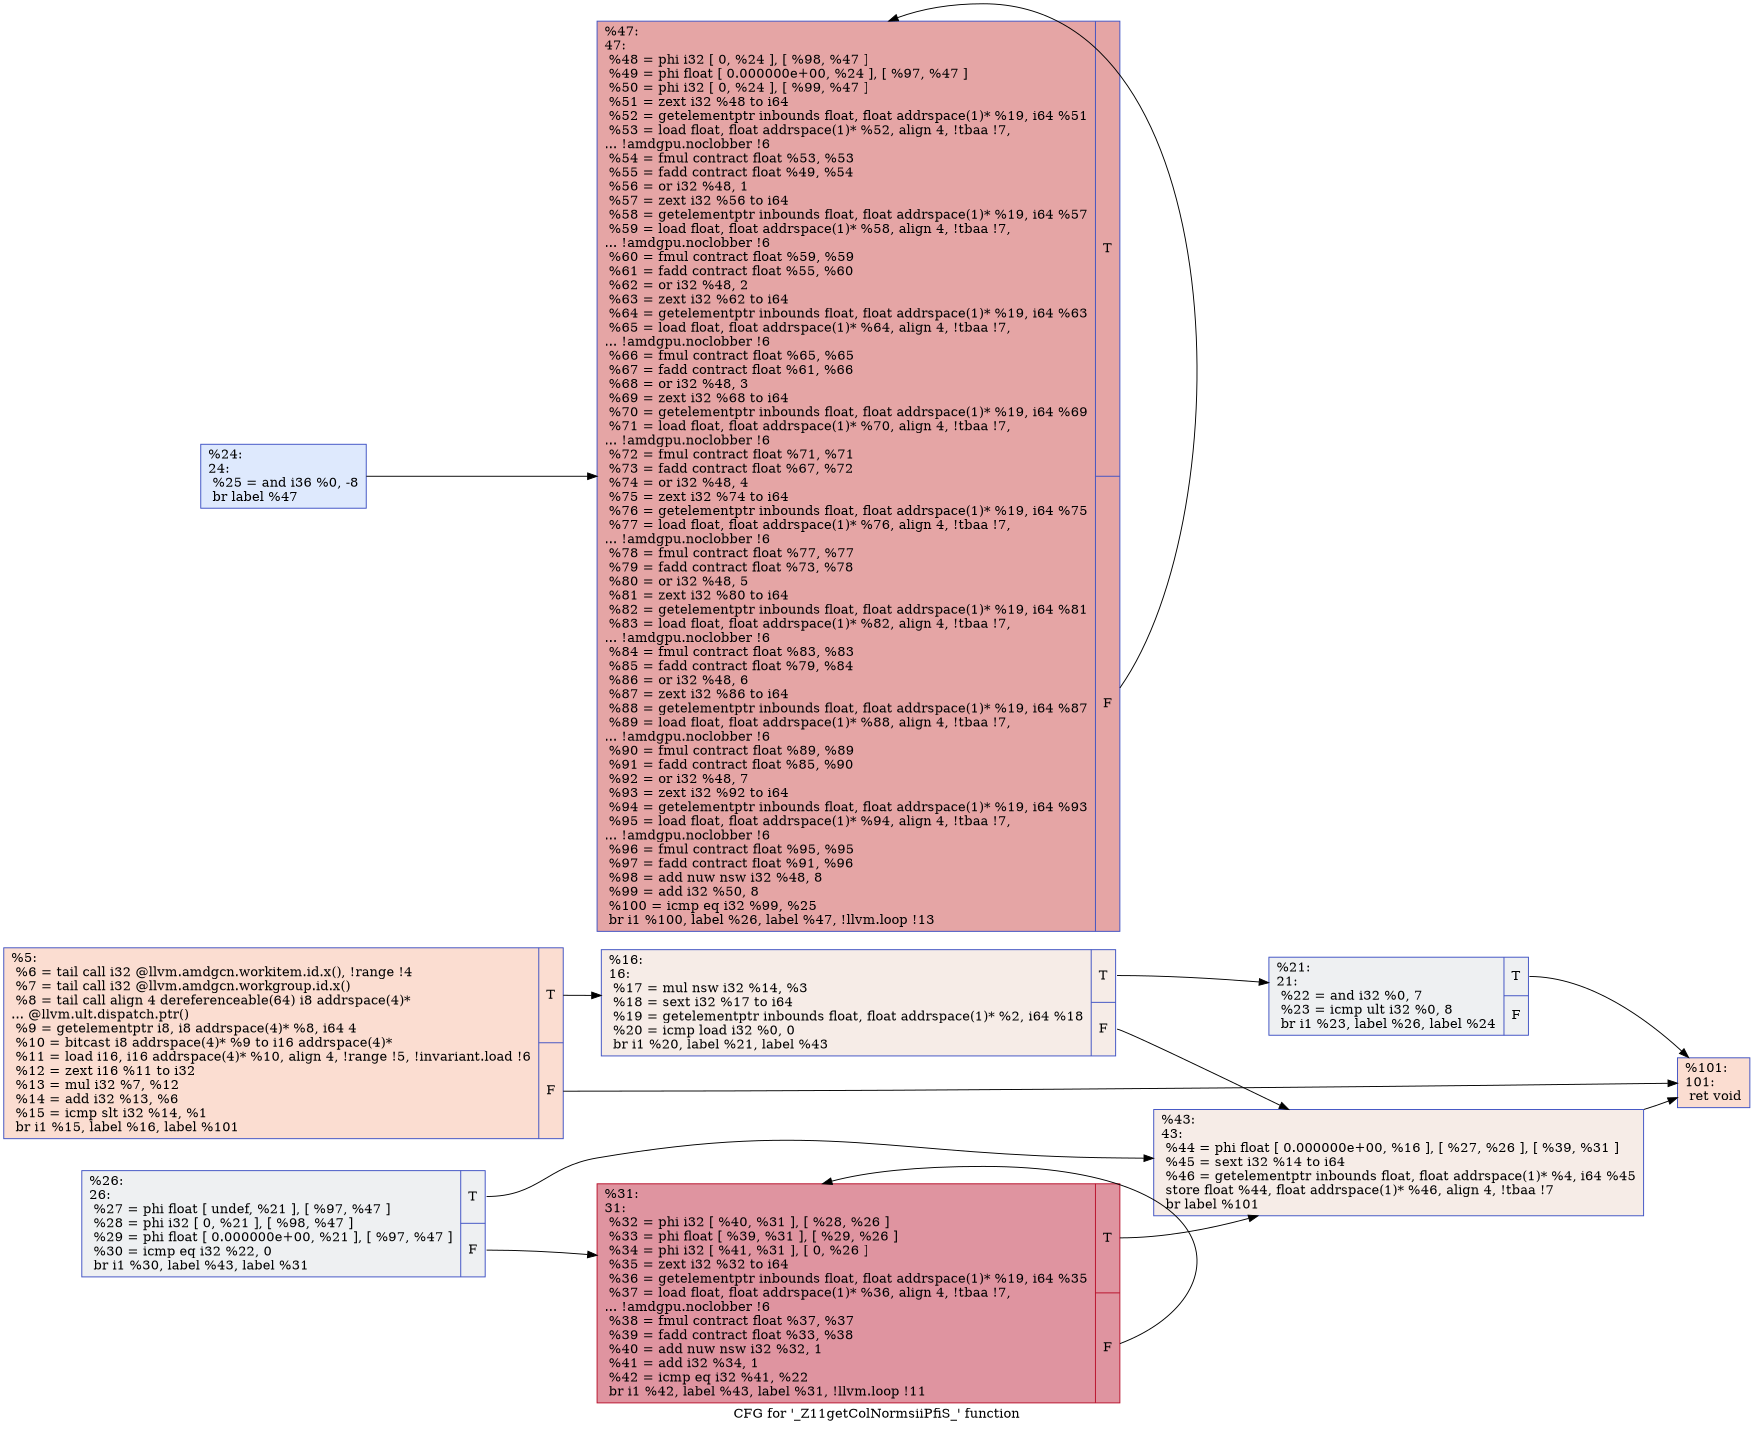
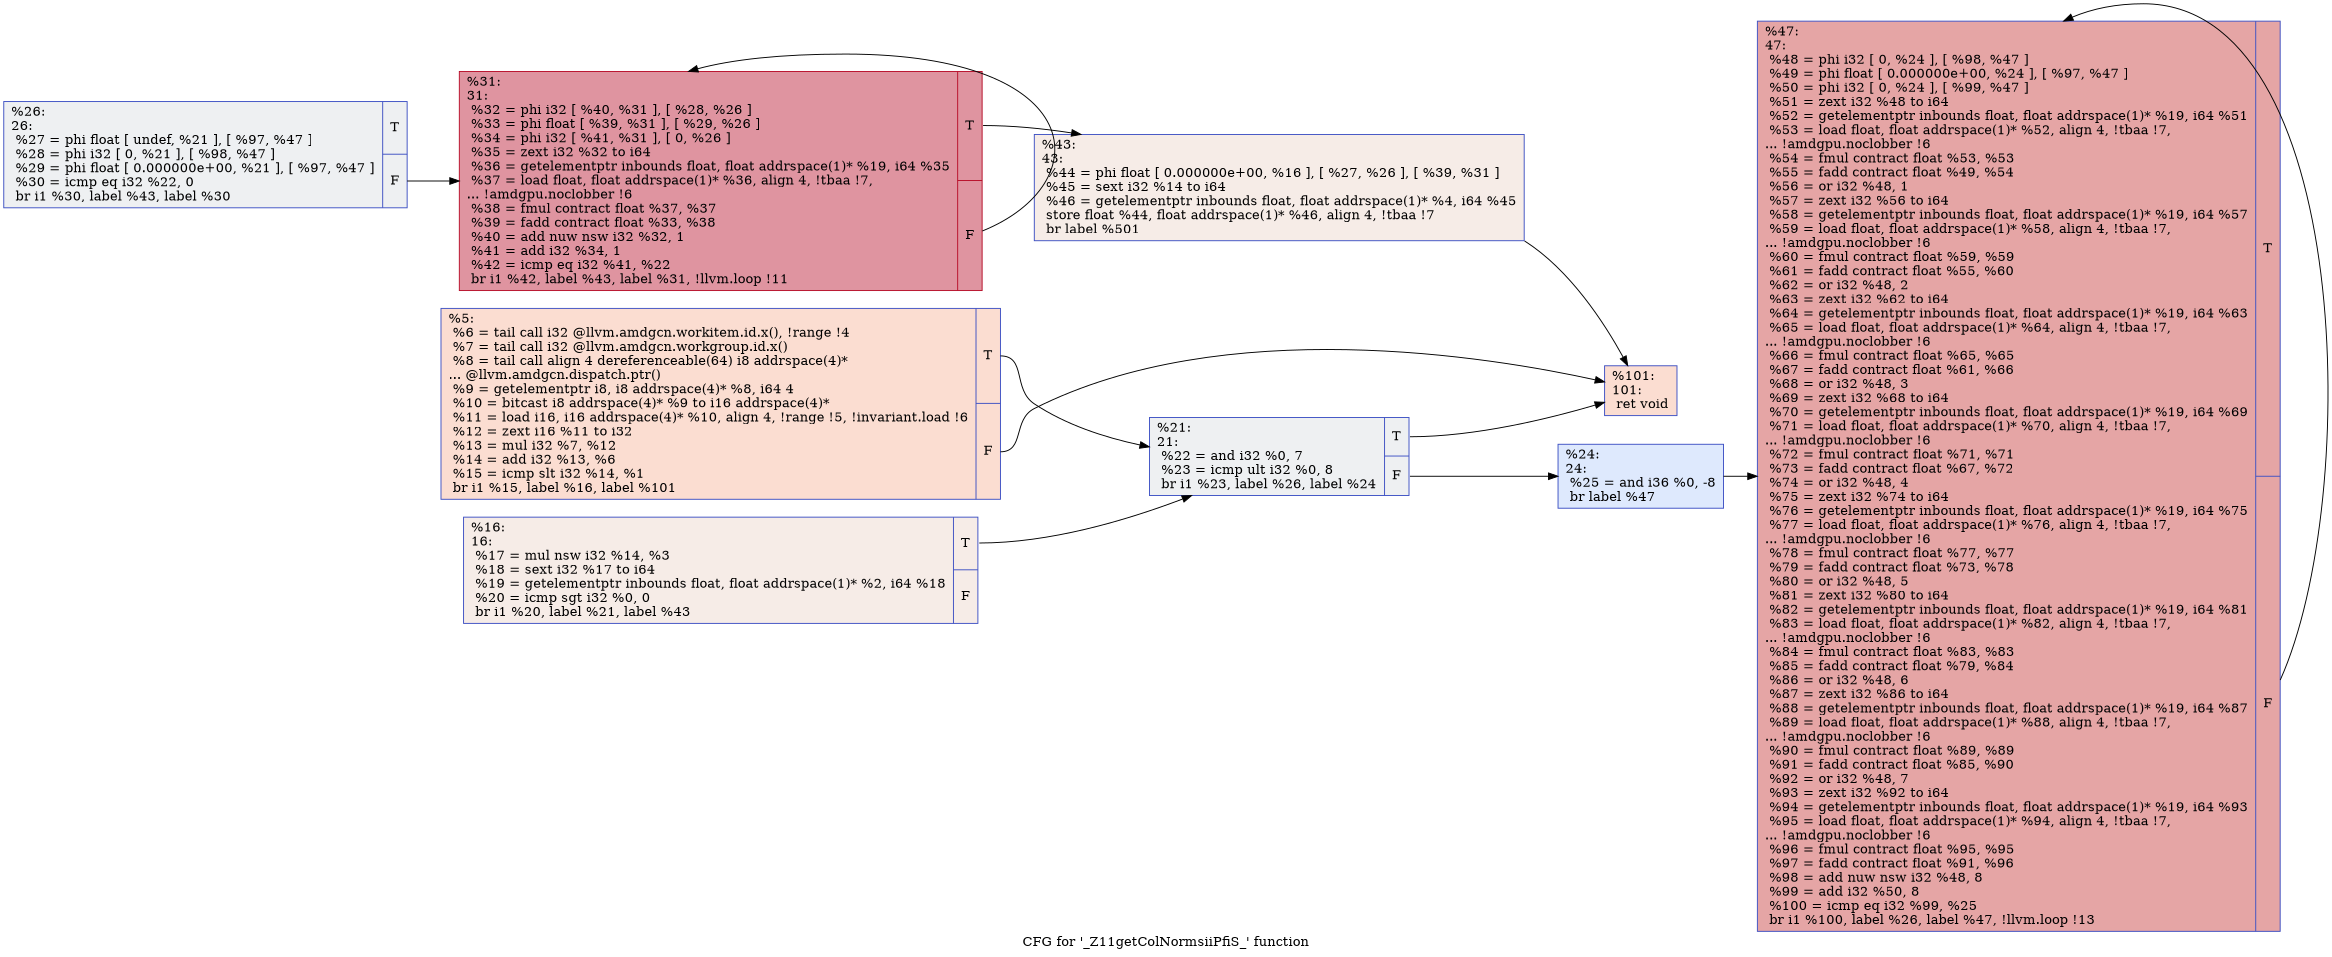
none -> (1479, 476)
(577, 995) -> (1056, 417)
(101, 1015) -> (555, 375)
(702, 1031) -> (561, 598)
(1199, 1066) -> none
(811, 1141) -> none
(1211, 1204) -> (1091, 229)
(199, 1266) -> (121, 197)
